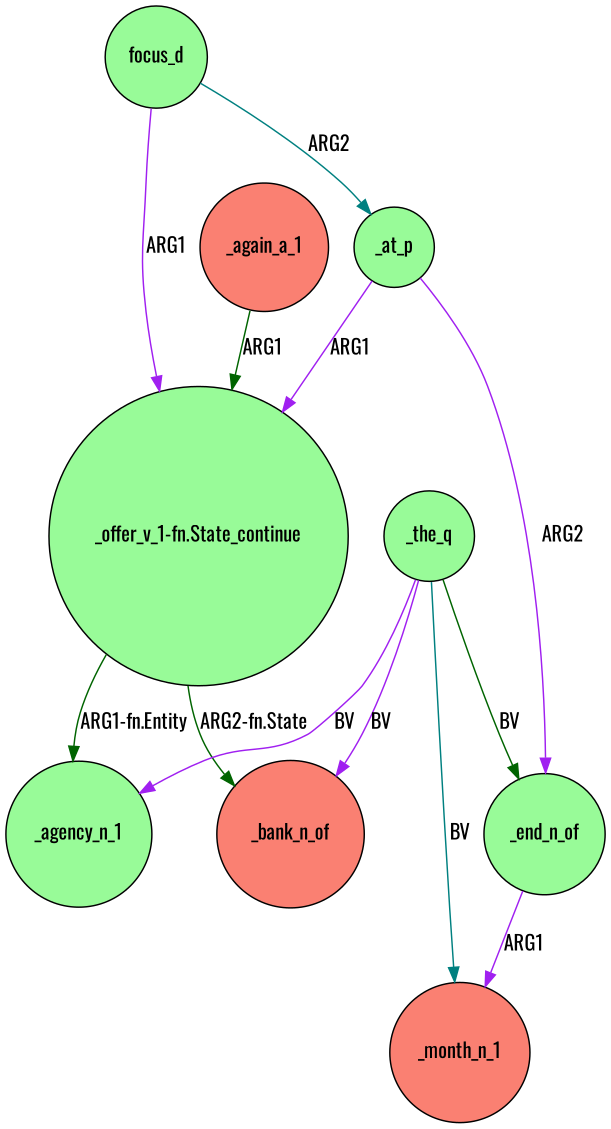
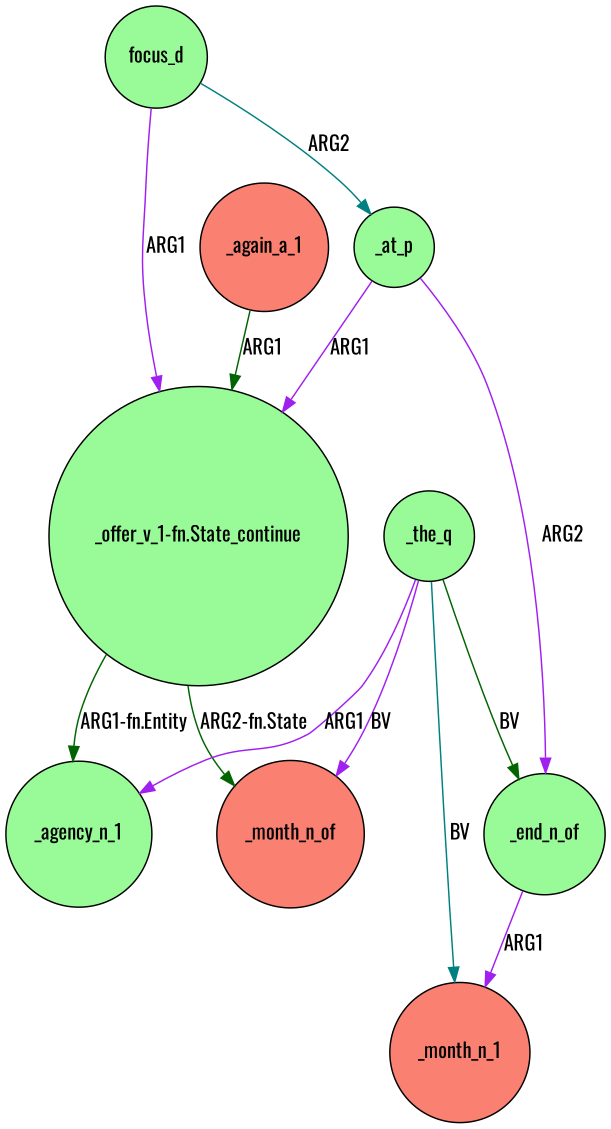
(345, 723) -> (345, 723)
(291, 834) -> (291, 834)
